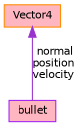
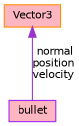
(32, 16) -> (32, 16)
